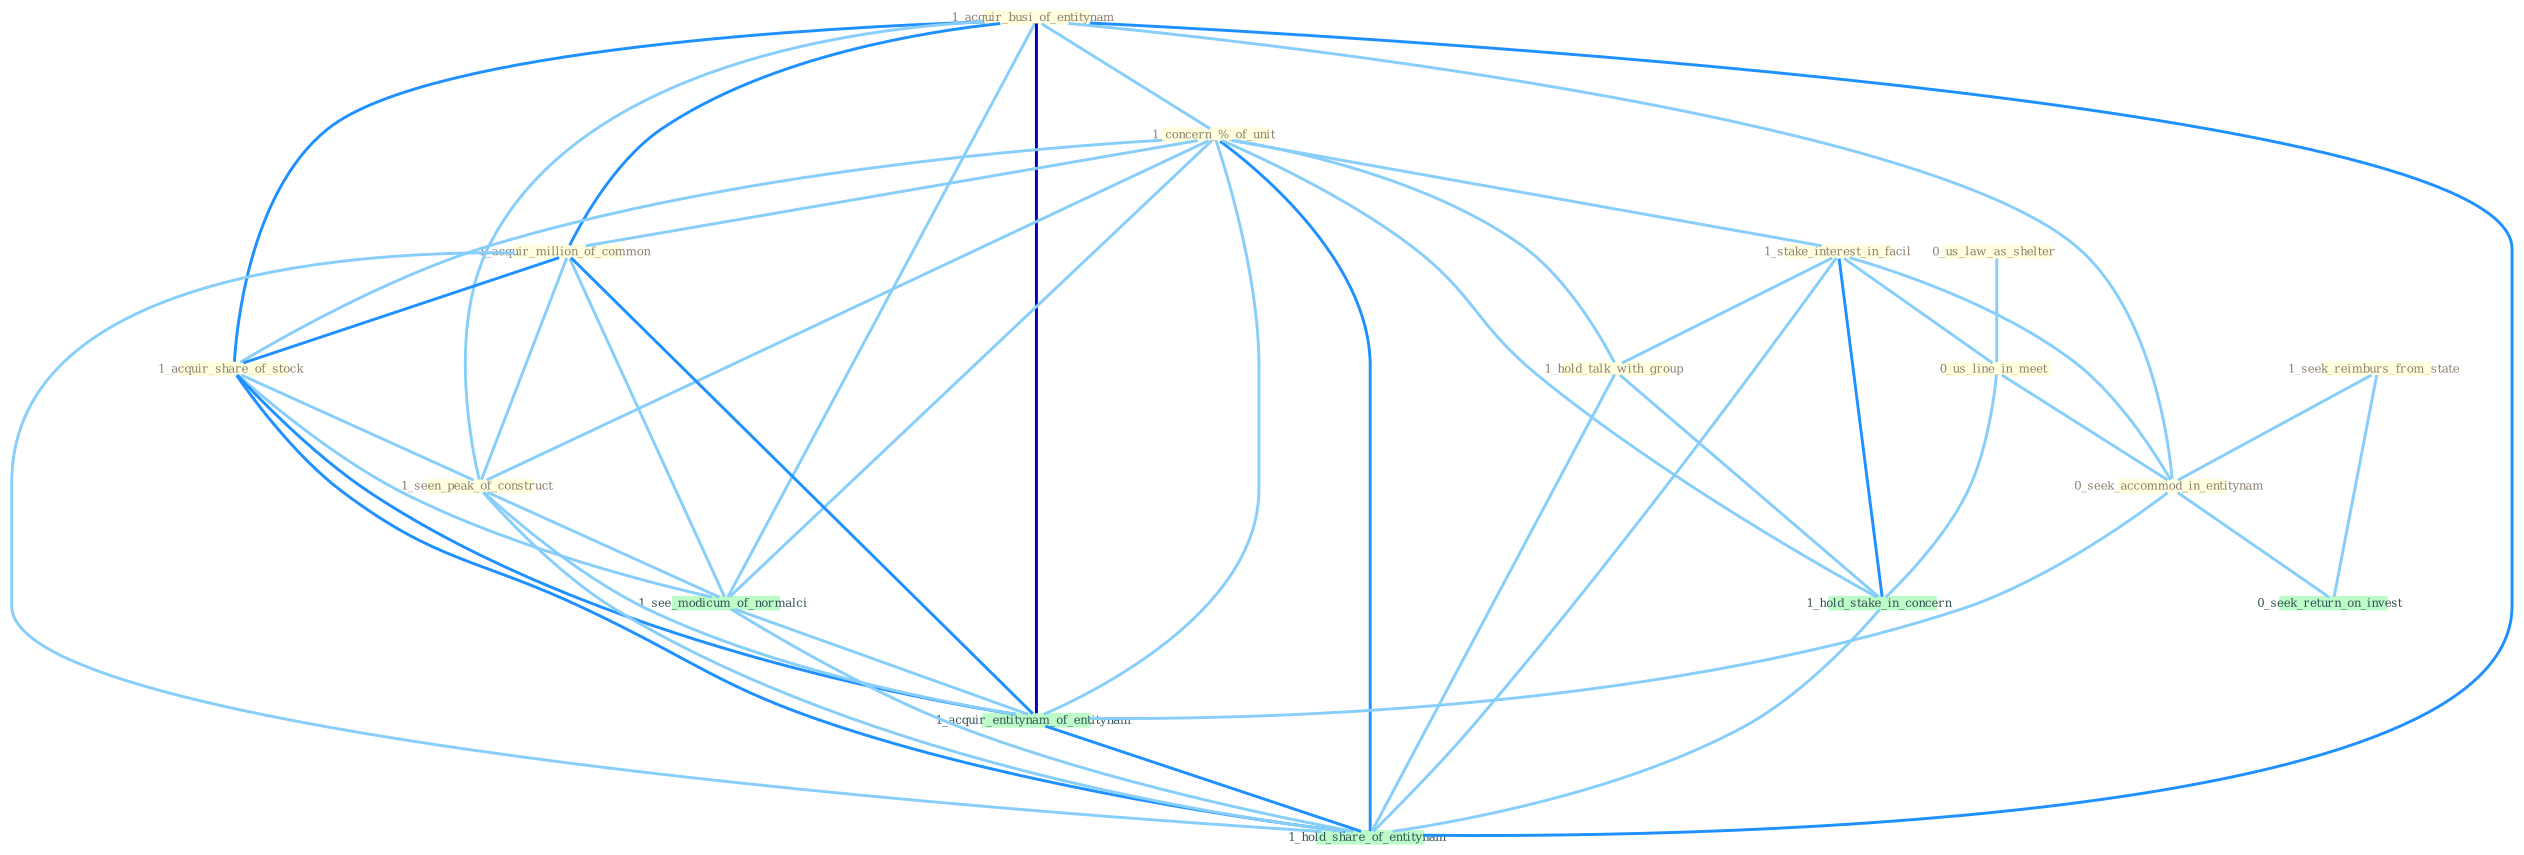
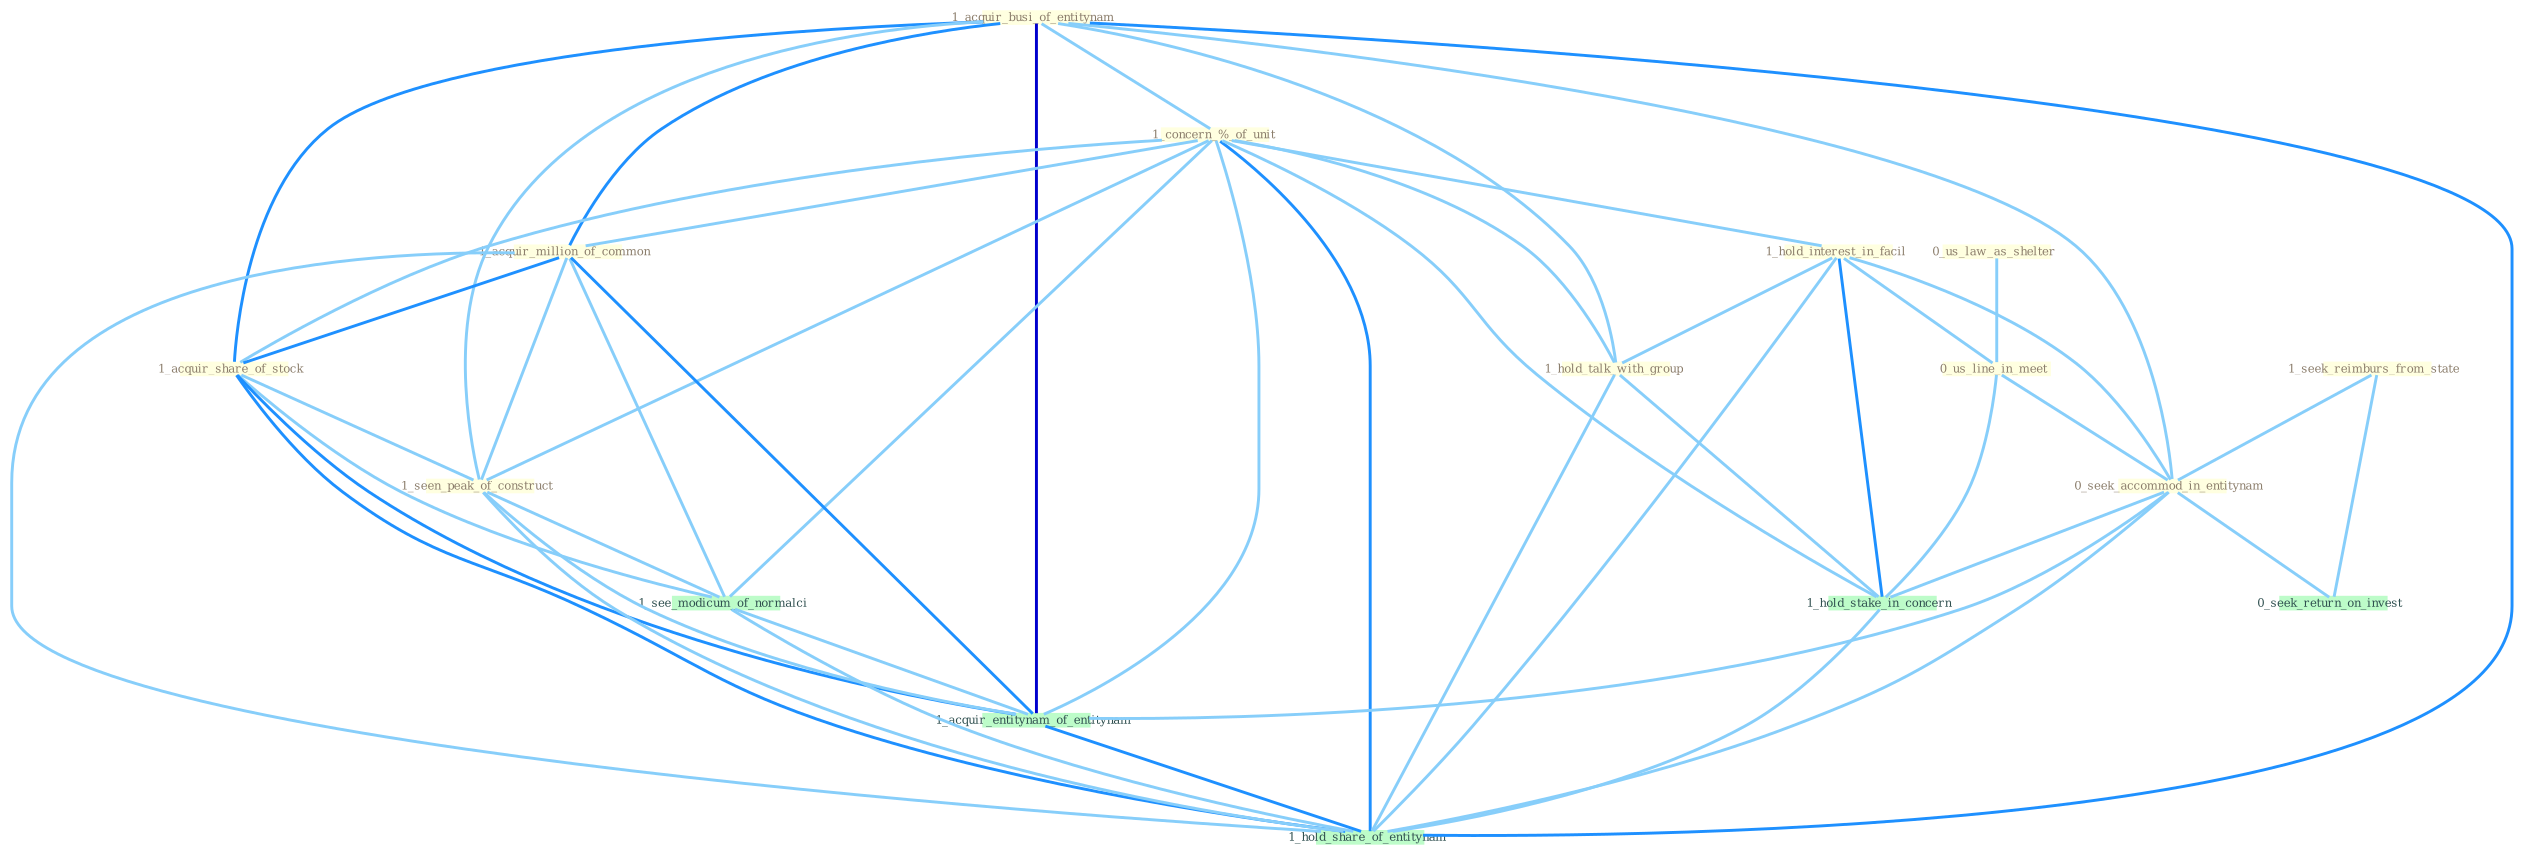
(1839, 252) -> (1839, 252)
(874, 325) -> (1389, 123)
none -> (2027, 545)
none -> (1805, 721)
